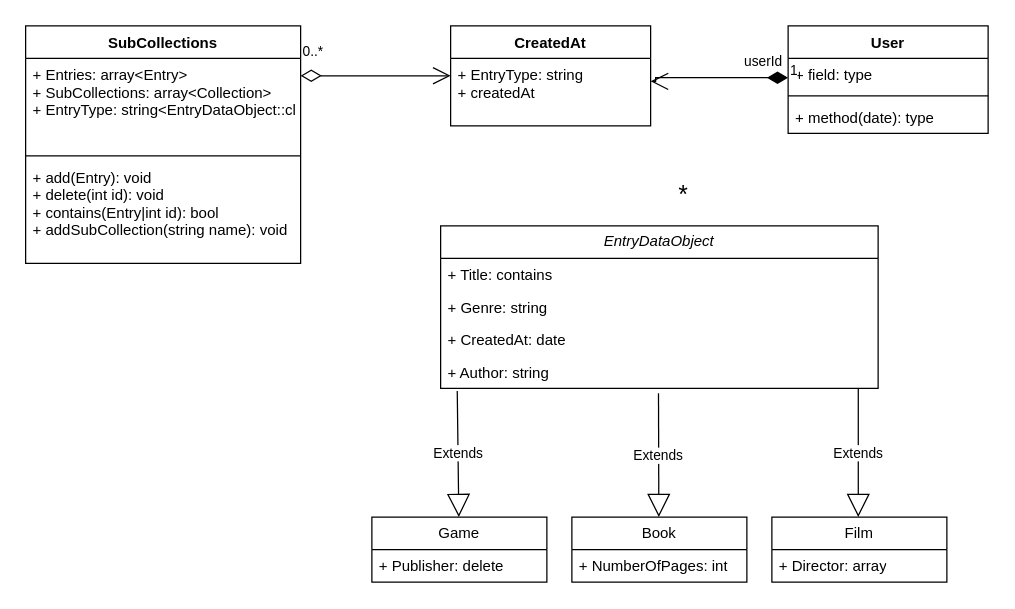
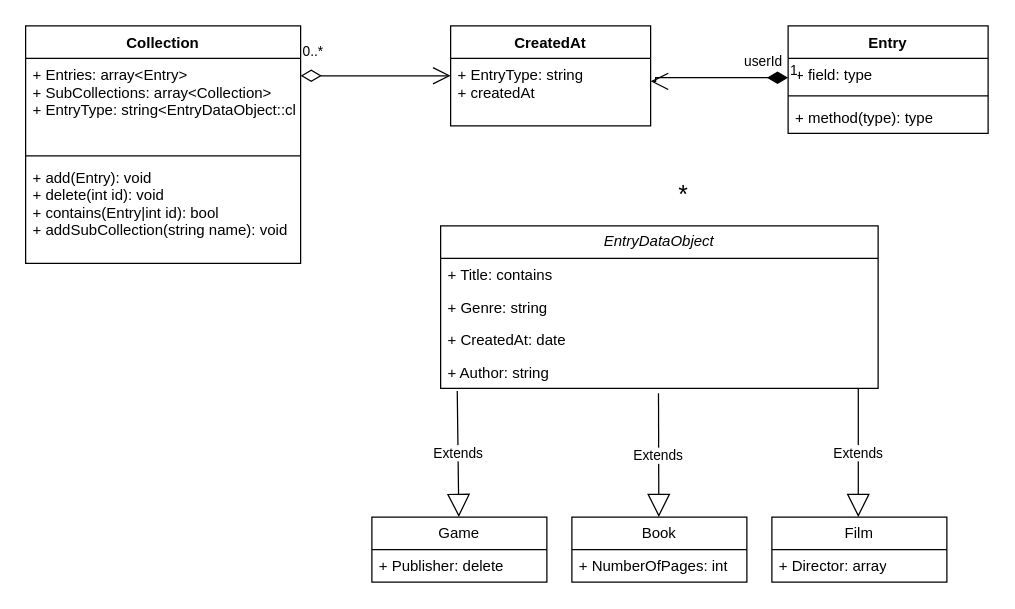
(163, 43) -> (163, 43)
(888, 43) -> (888, 43)
(874, 118) -> (874, 118)
